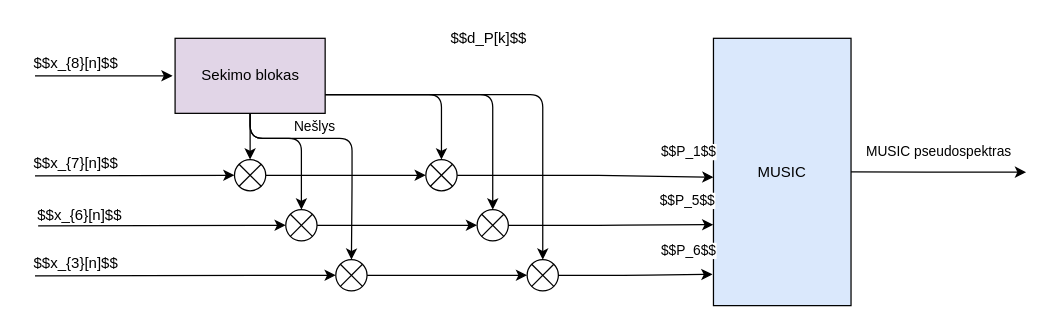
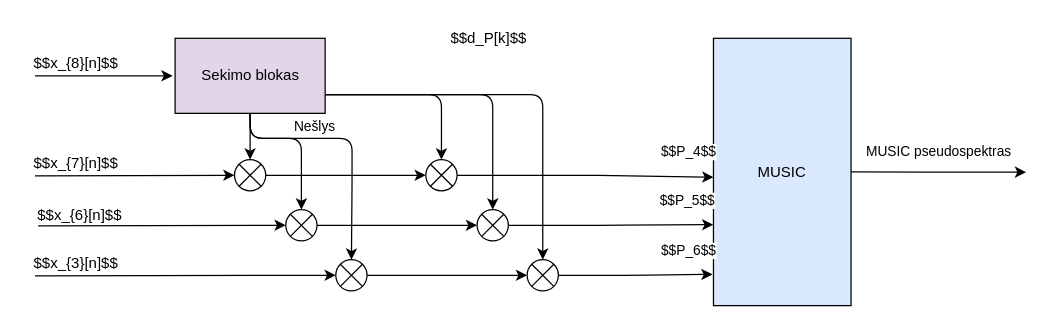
(689, 152) -> (689, 152)
